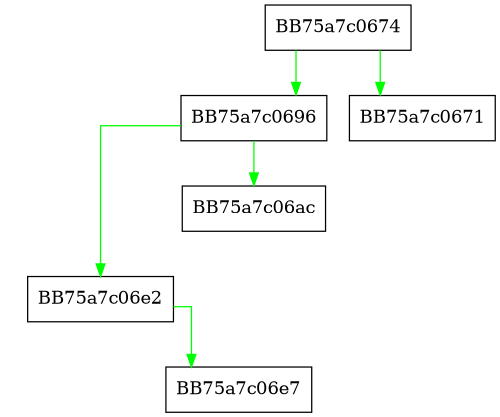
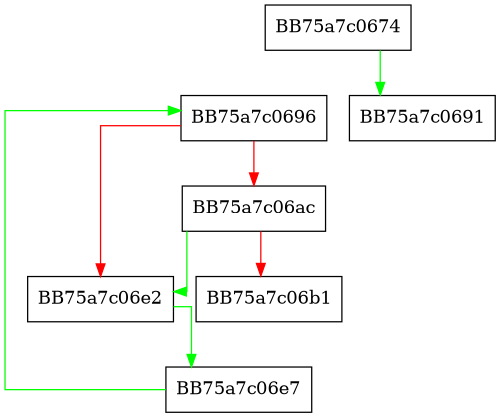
(296, 66) -> (5, 249)
(422, 118) -> (422, 118)
(101, 155) -> (101, 155)
(254, 157) -> (254, 157)
none -> (187, 262)
none -> (269, 299)
